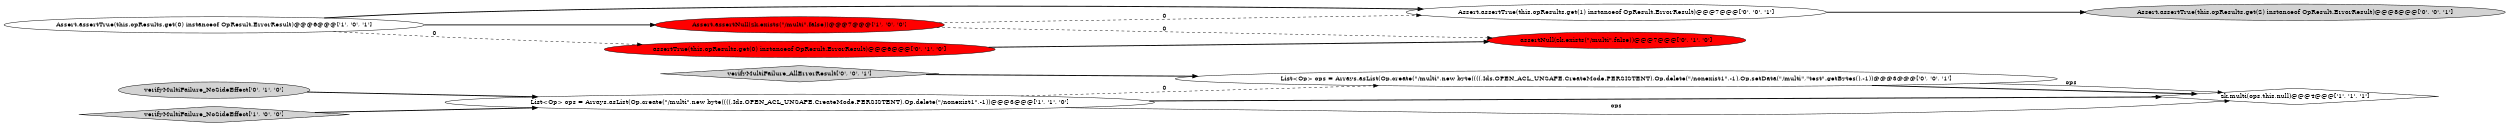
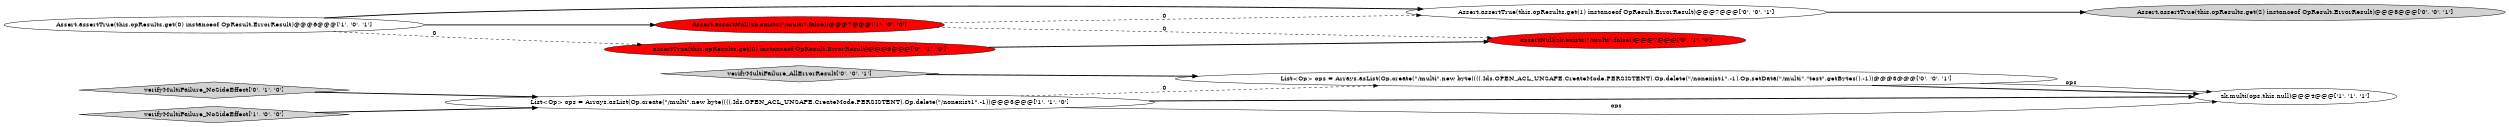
(214, 90) -> (214, 90)
(2295, 96) -> (2295, 96)
